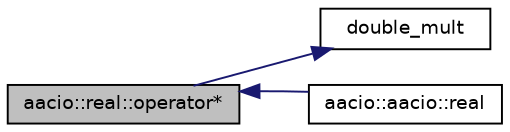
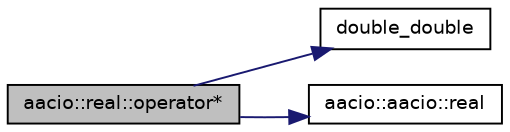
(405, 29) -> (405, 29)
(284, 91) -> (265, 117)
